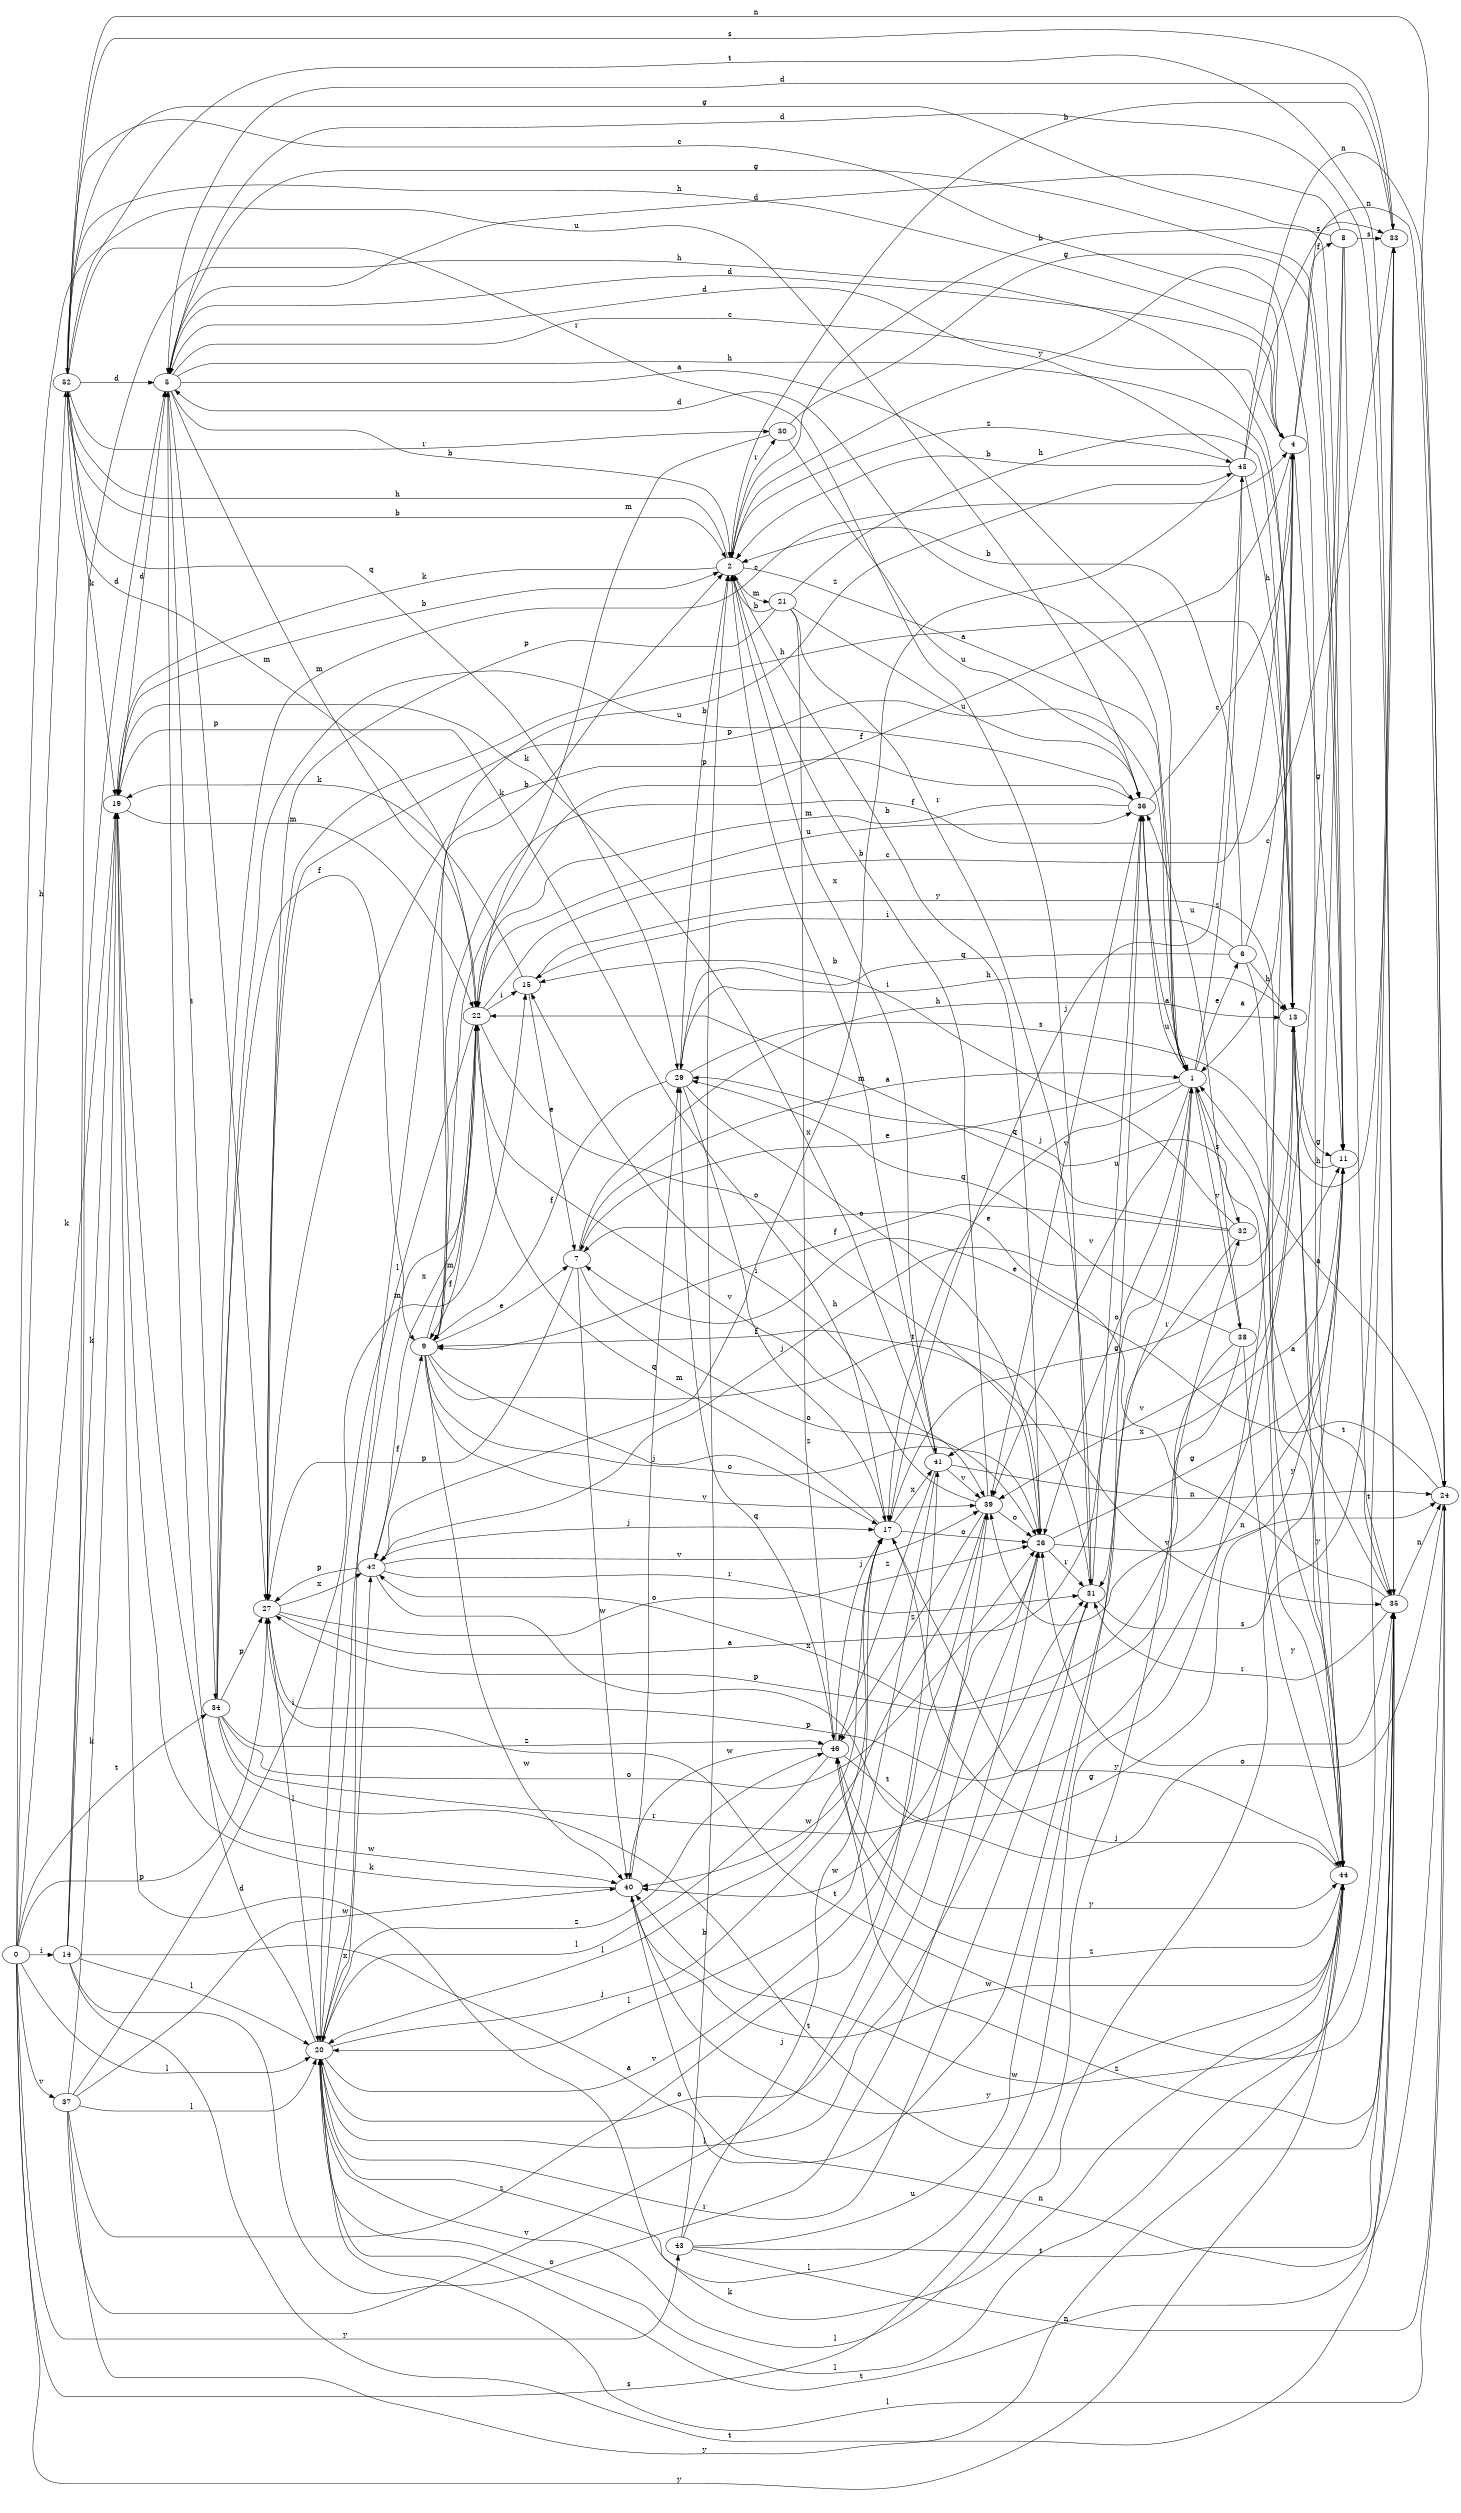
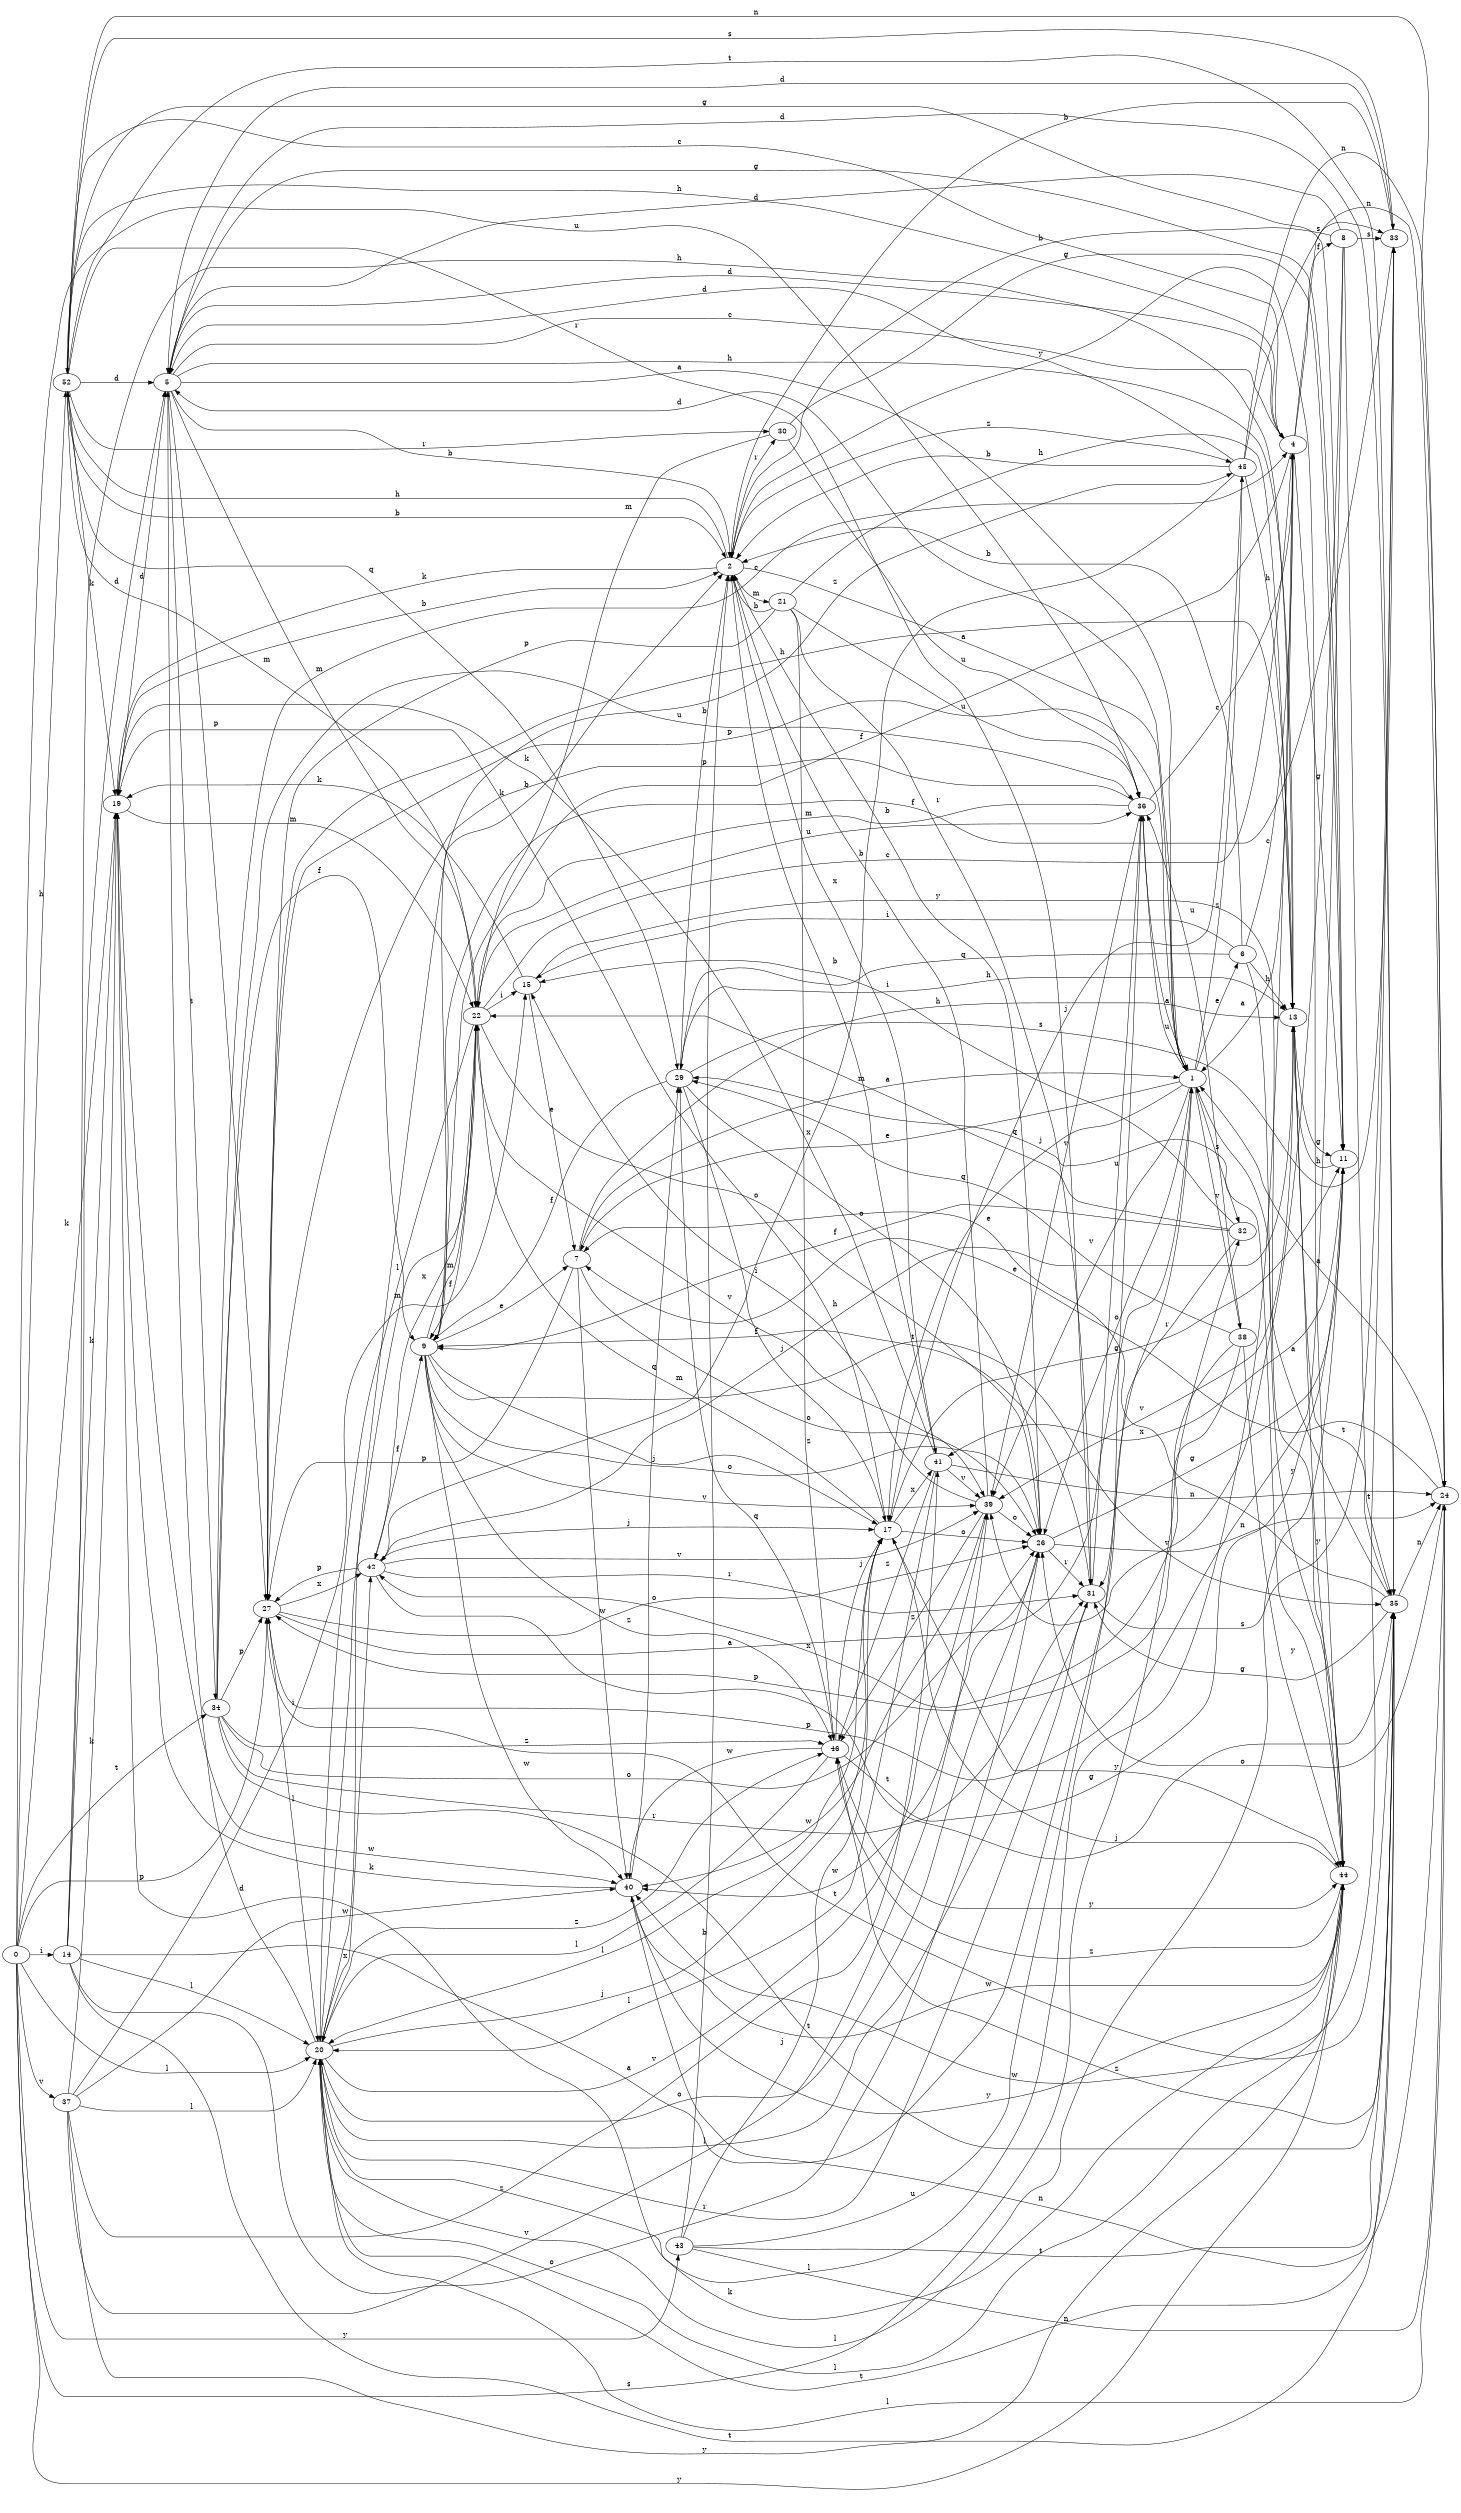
none -> (578, 1604)
(1243, 1669) -> (1243, 1669)
